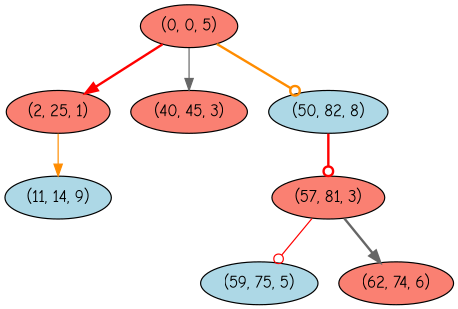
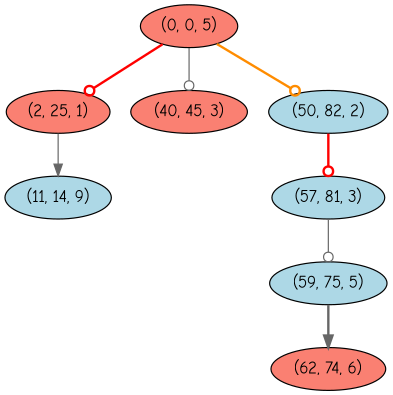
(189, 63) -> (189, 64)
(129, 66) -> (128, 66)
(328, 112) -> (328, 112)
(58, 149) -> (58, 149)
(328, 198) -> (328, 198)
(358, 236) -> (328, 320)
(297, 237) -> (328, 236)
